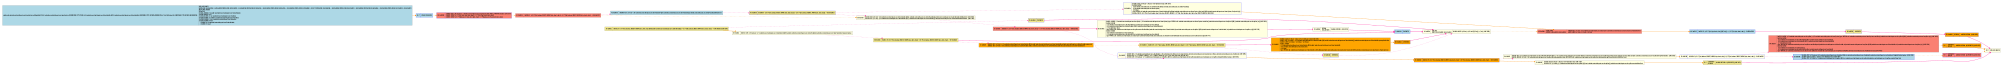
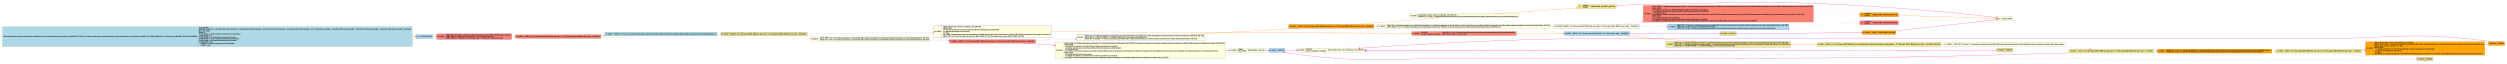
none -> (1728, 44)
